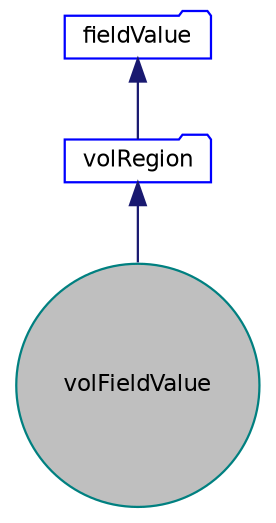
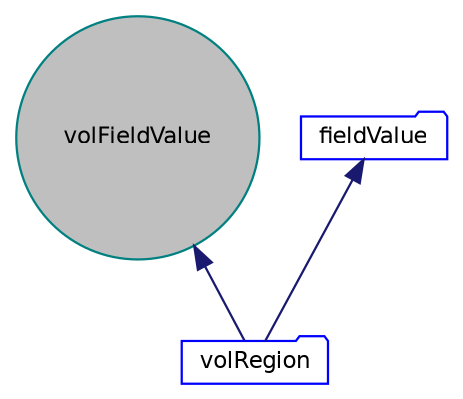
(138, 234) -> (225, 303)
